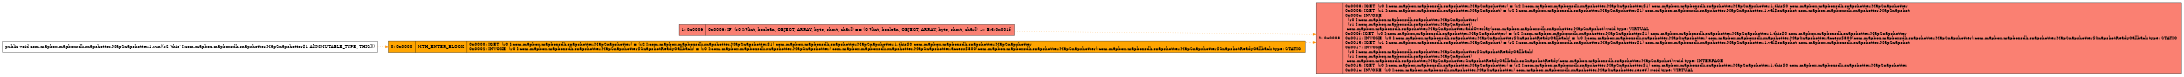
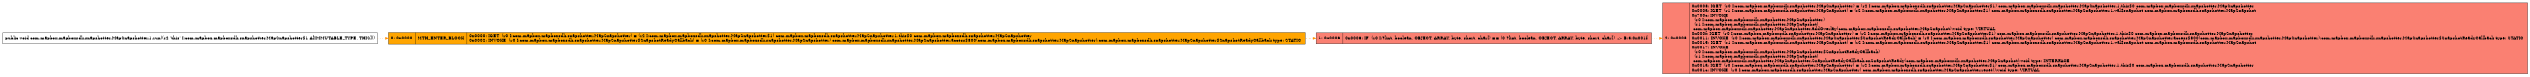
(1365, 15) -> (1712, 15)
(1309, 42) -> (1309, 38)
